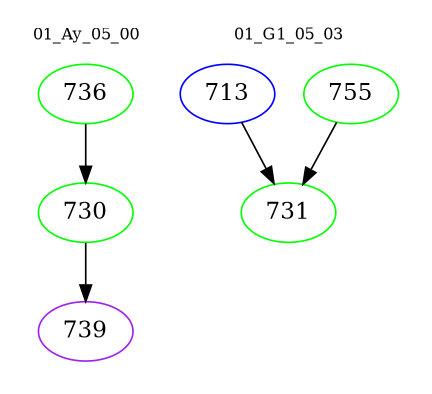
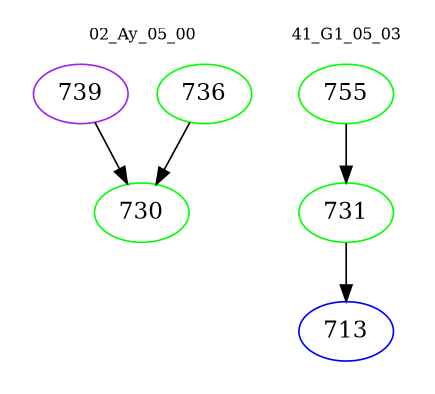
(87, 35) -> (143, 35)
(289, 35) -> (347, 35)
(254, 146) -> (346, 264)
(86, 264) -> (107, 146)
